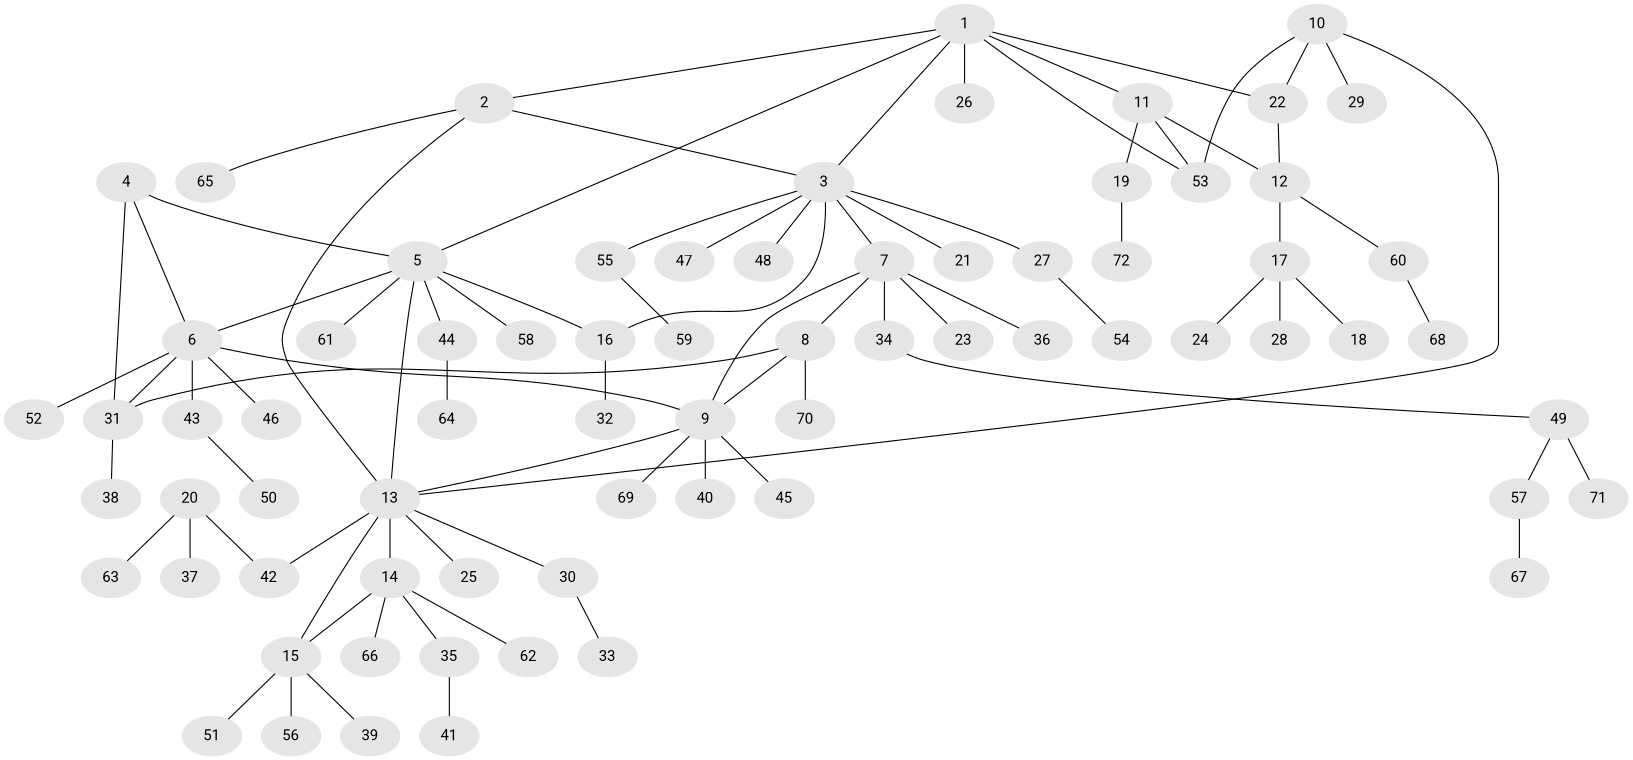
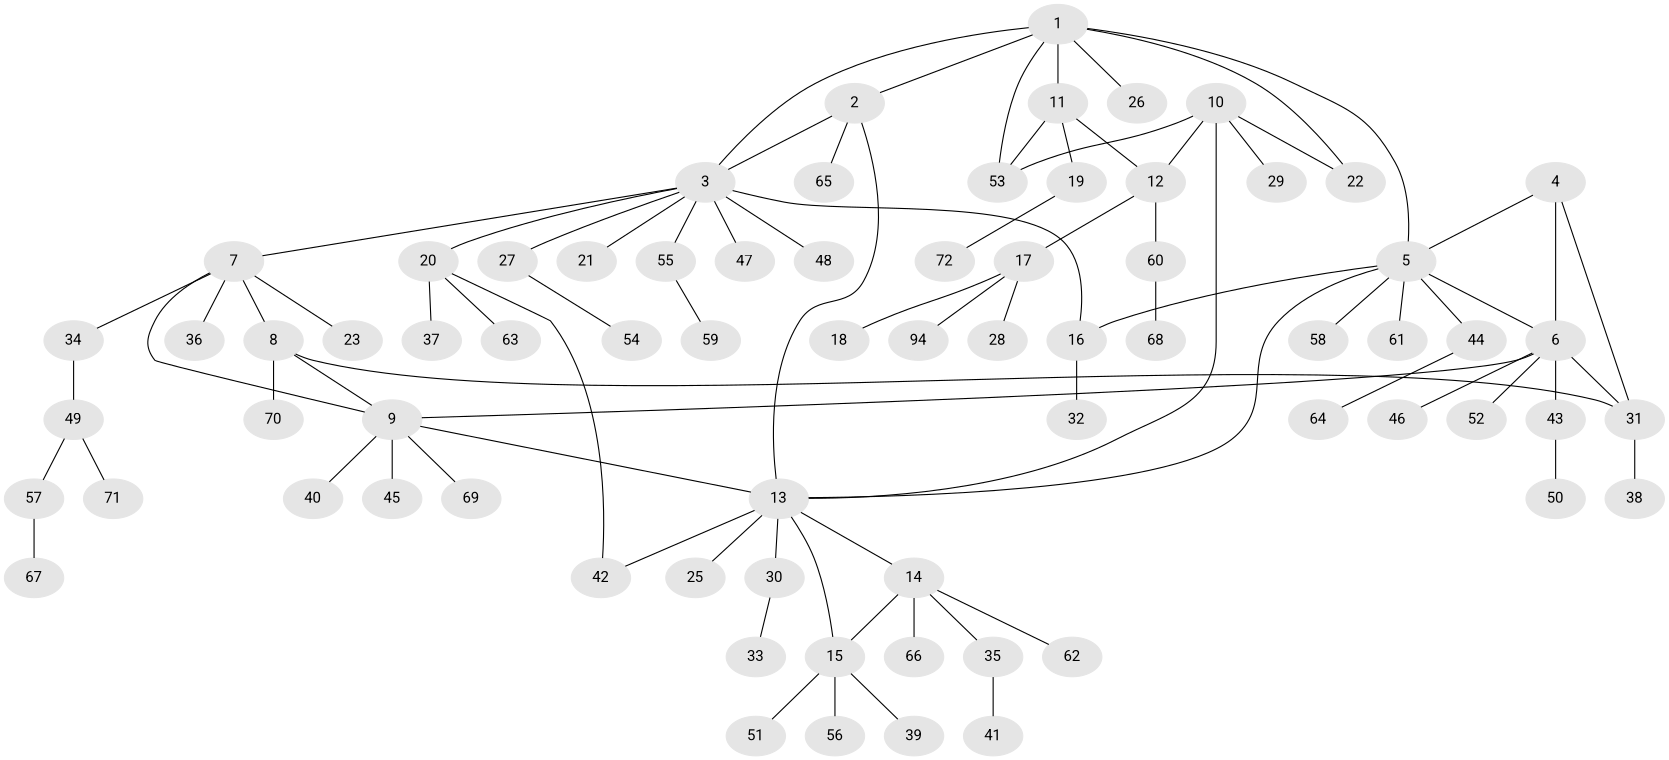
(1279, 143) -> (1186, 143)
none -> (563, 214)
(1201, 341) -> (918, 341)
